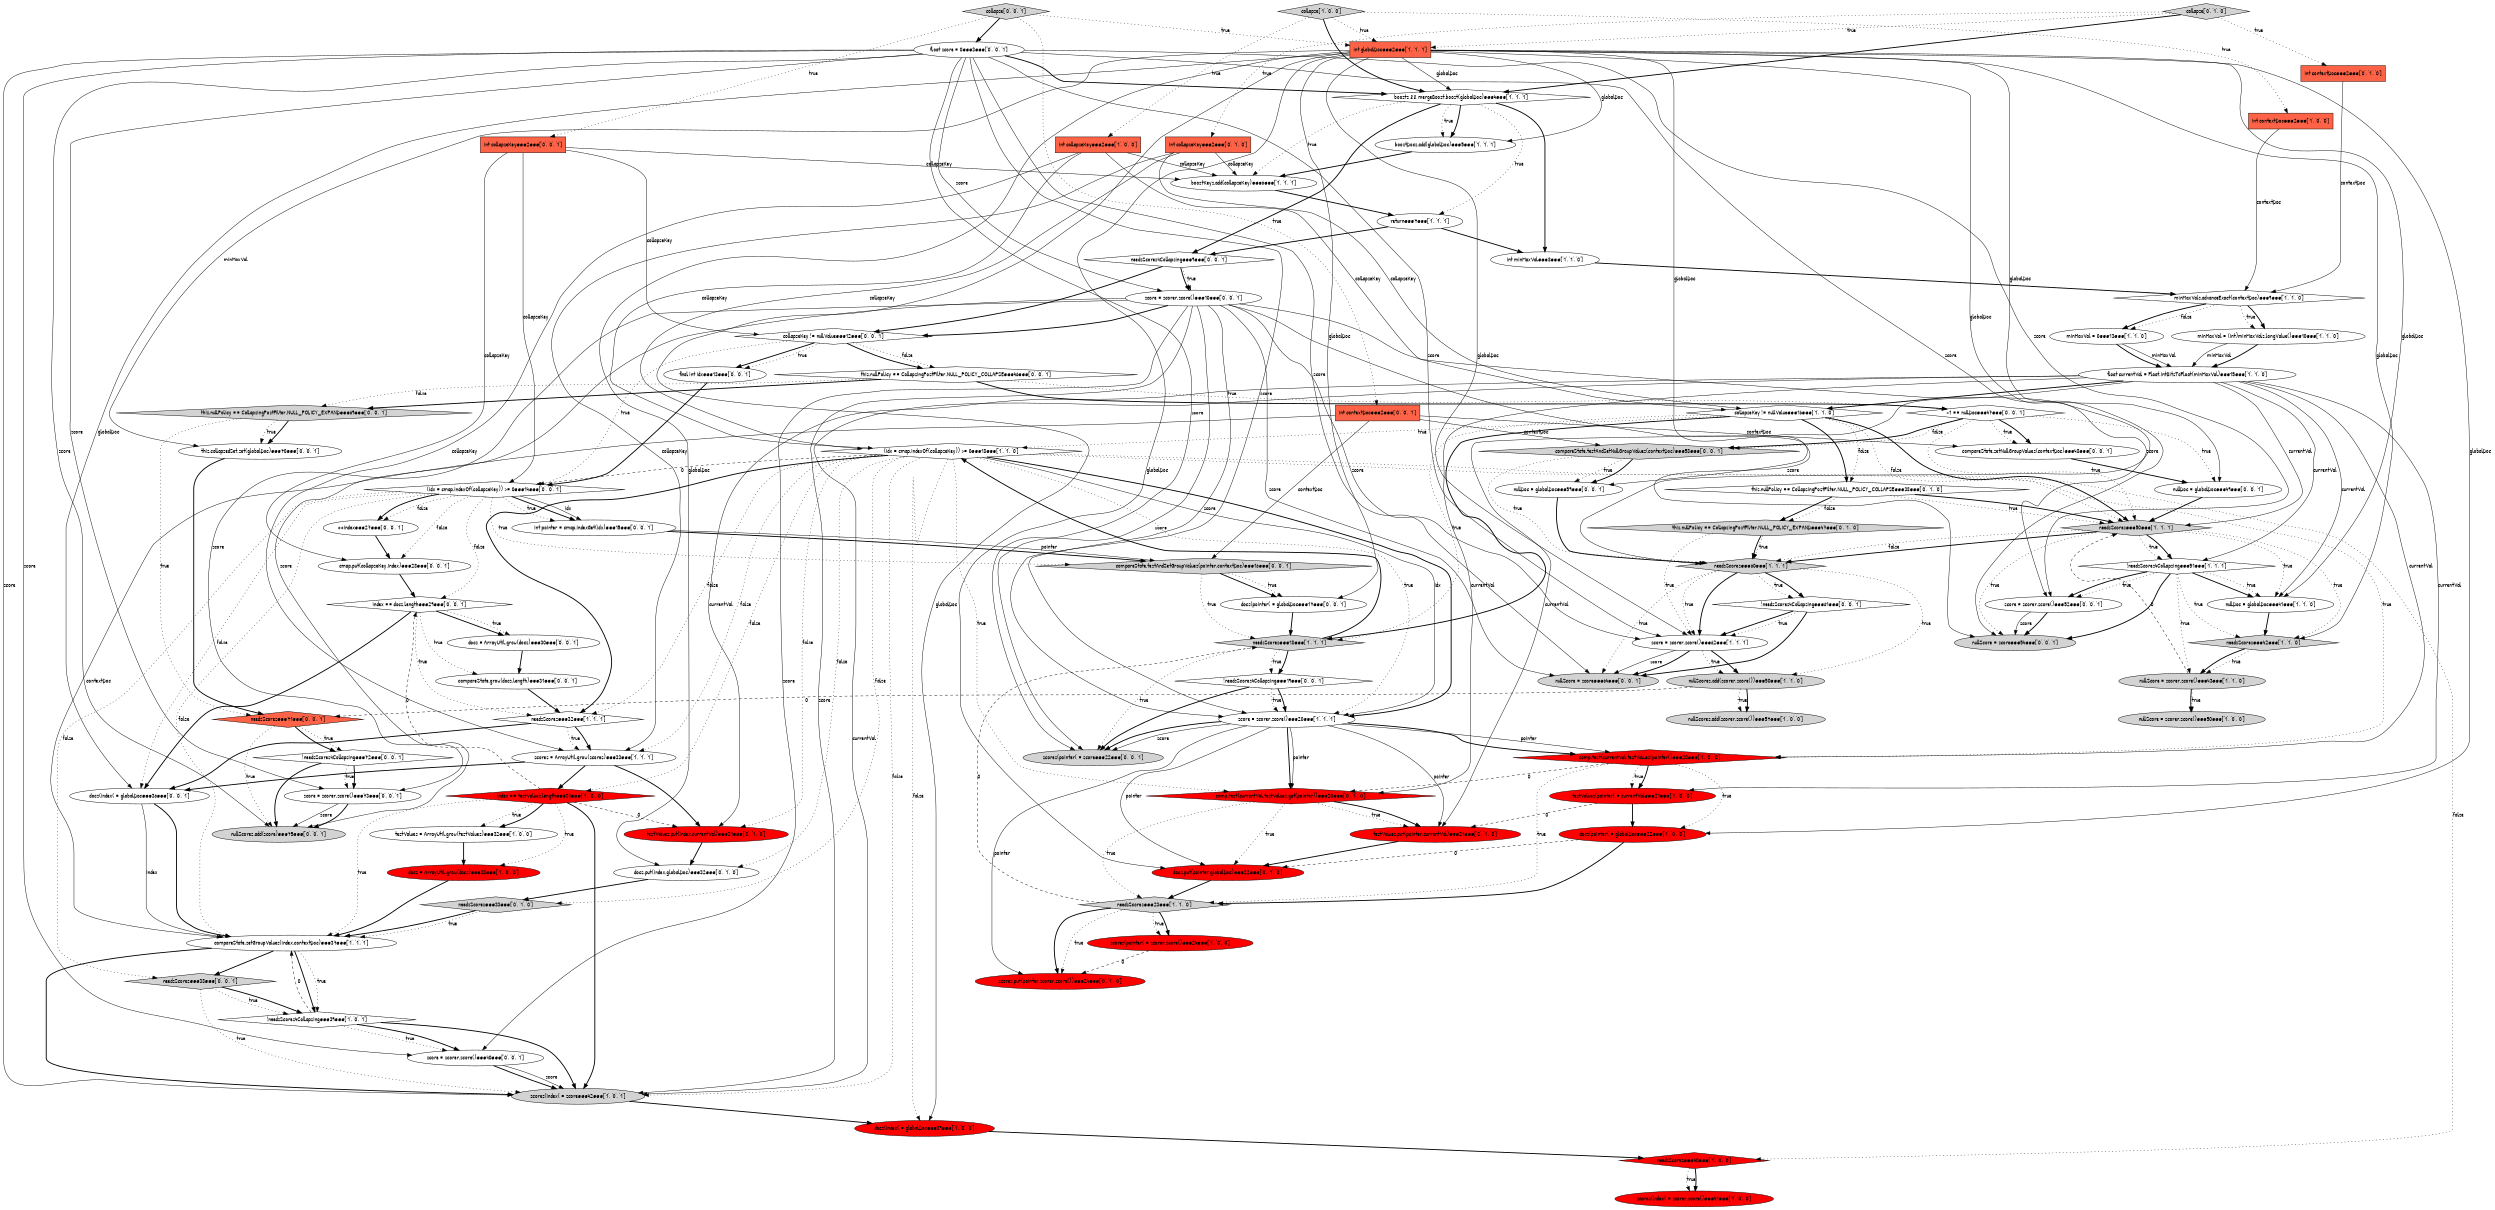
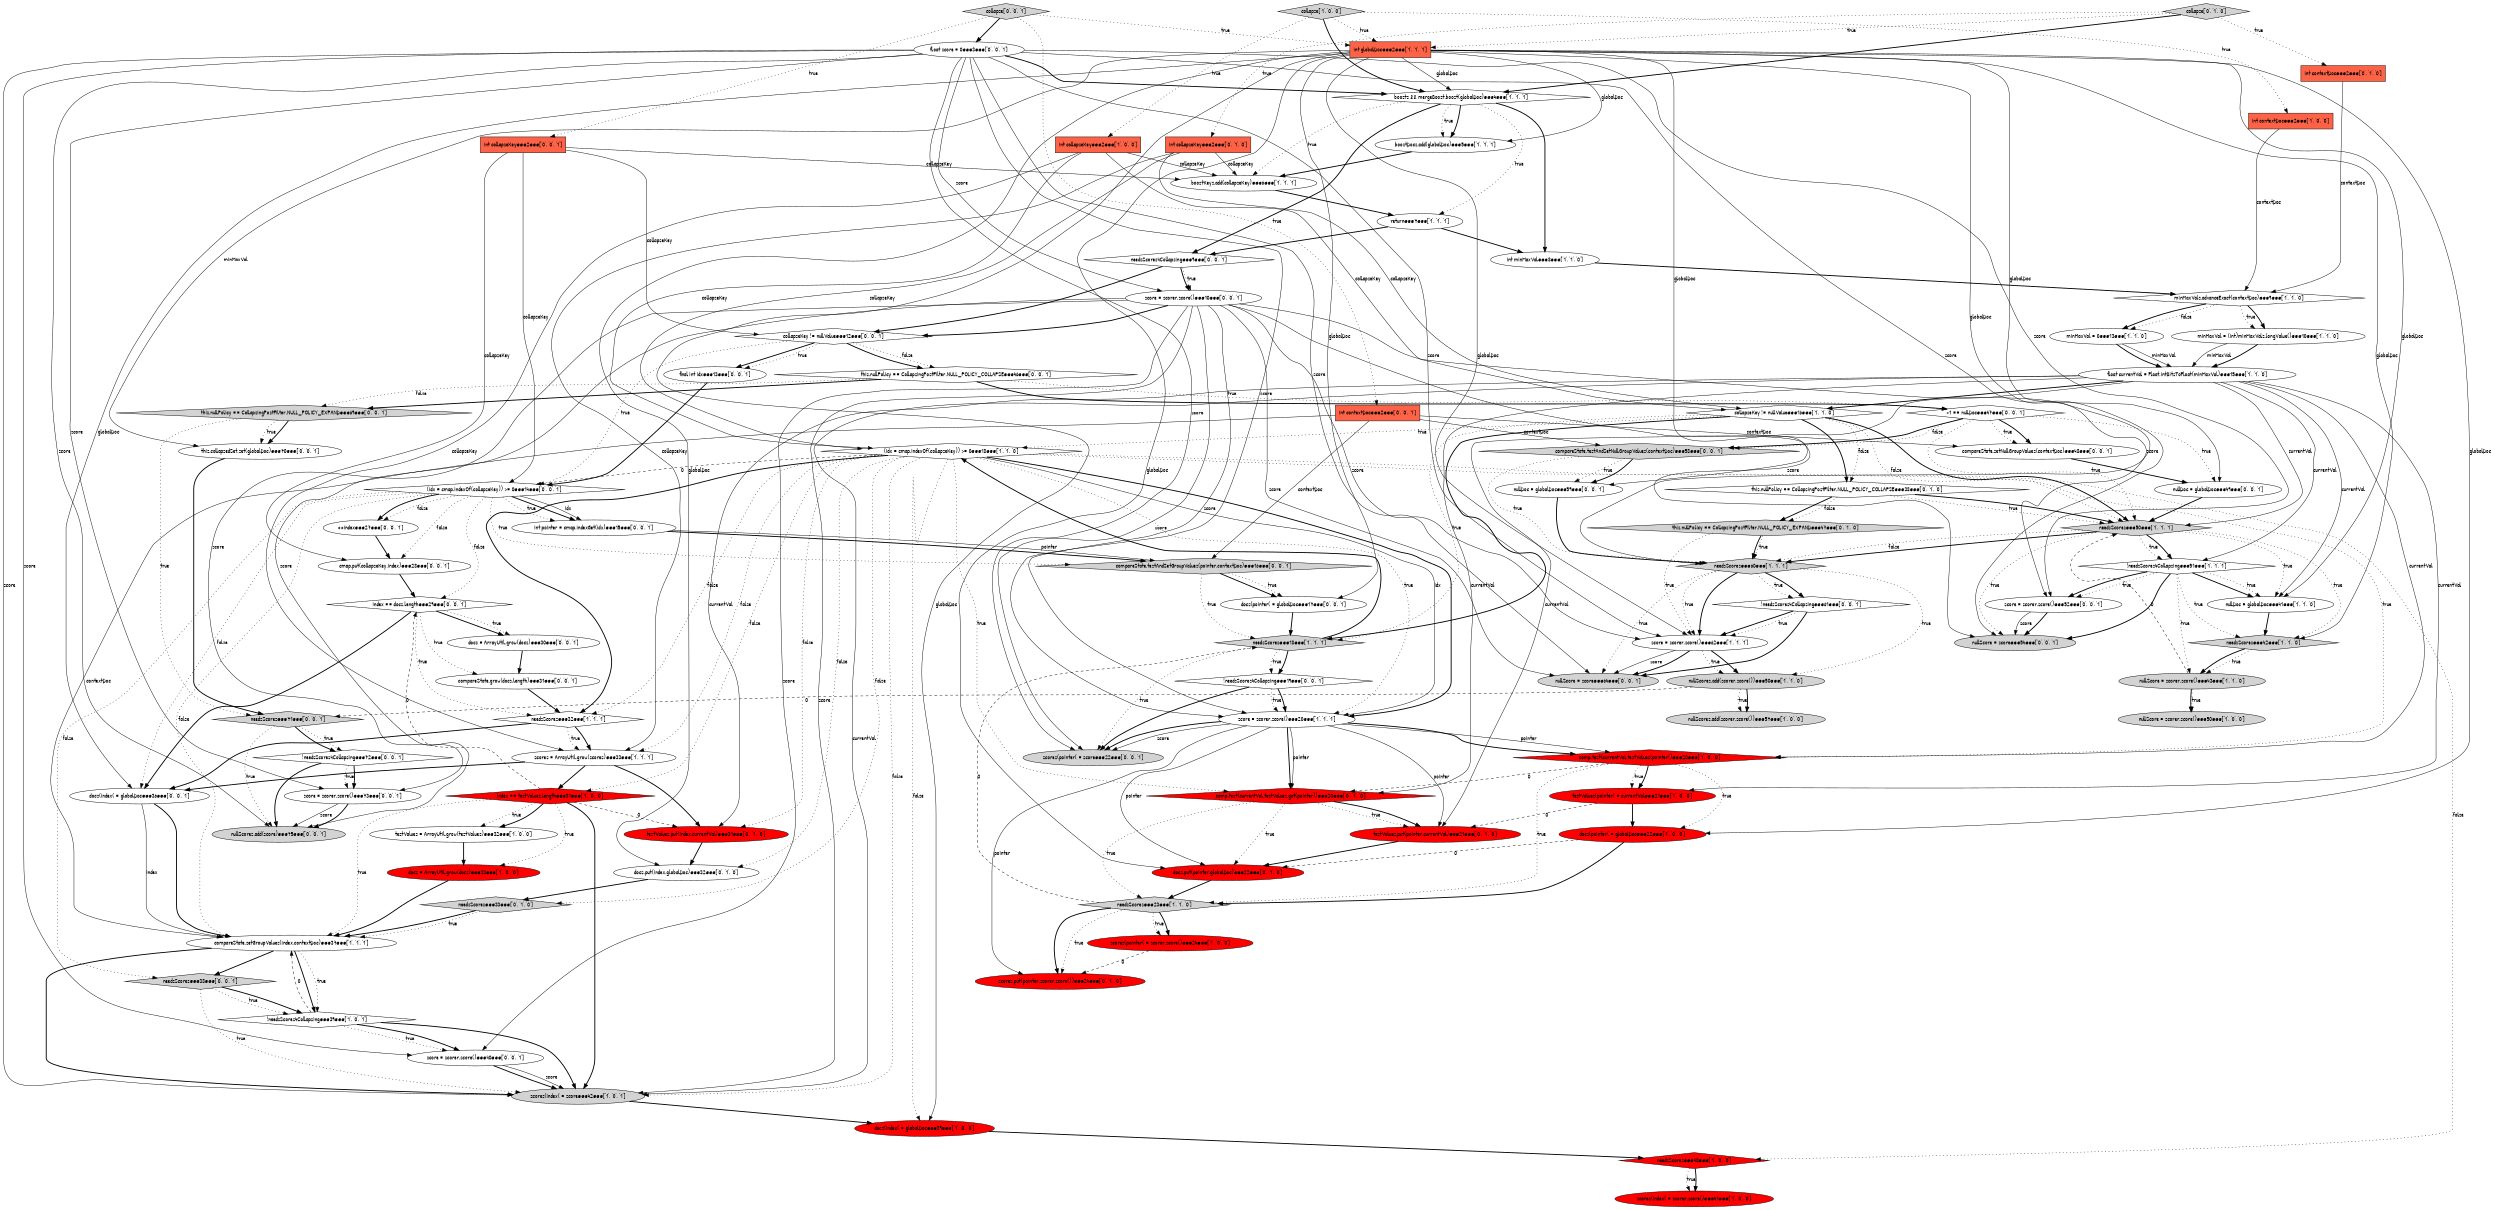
(288, 719) -> (288, 719)
